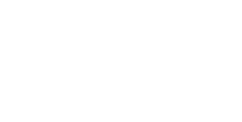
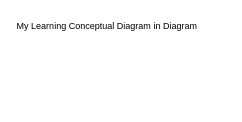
none -> (120, 60)
